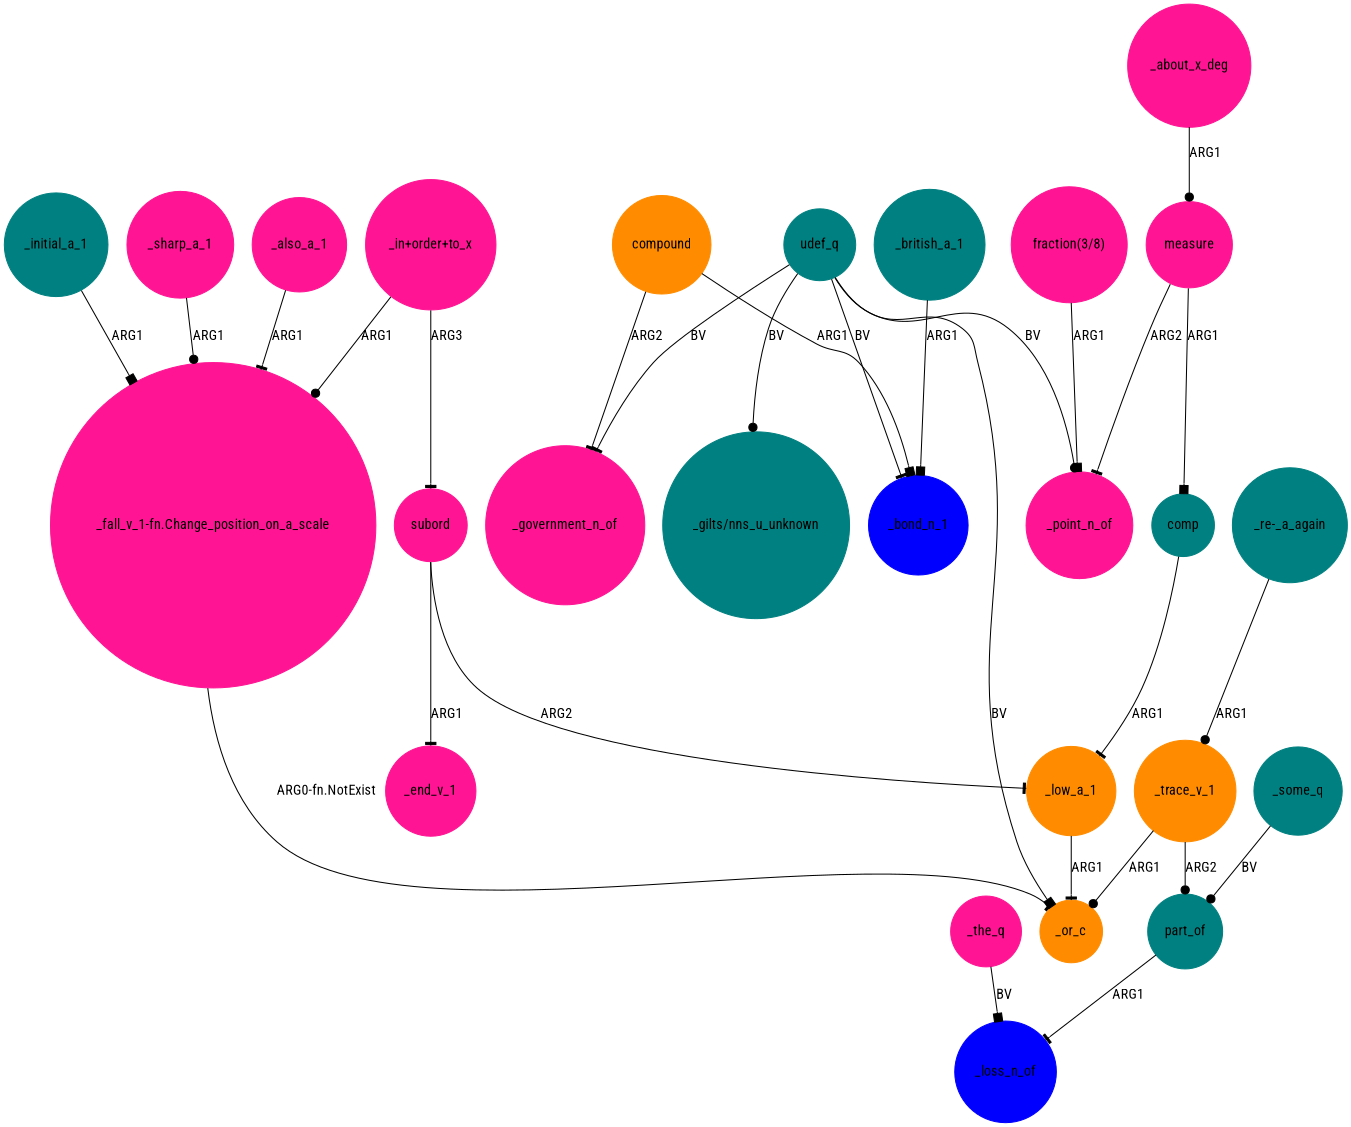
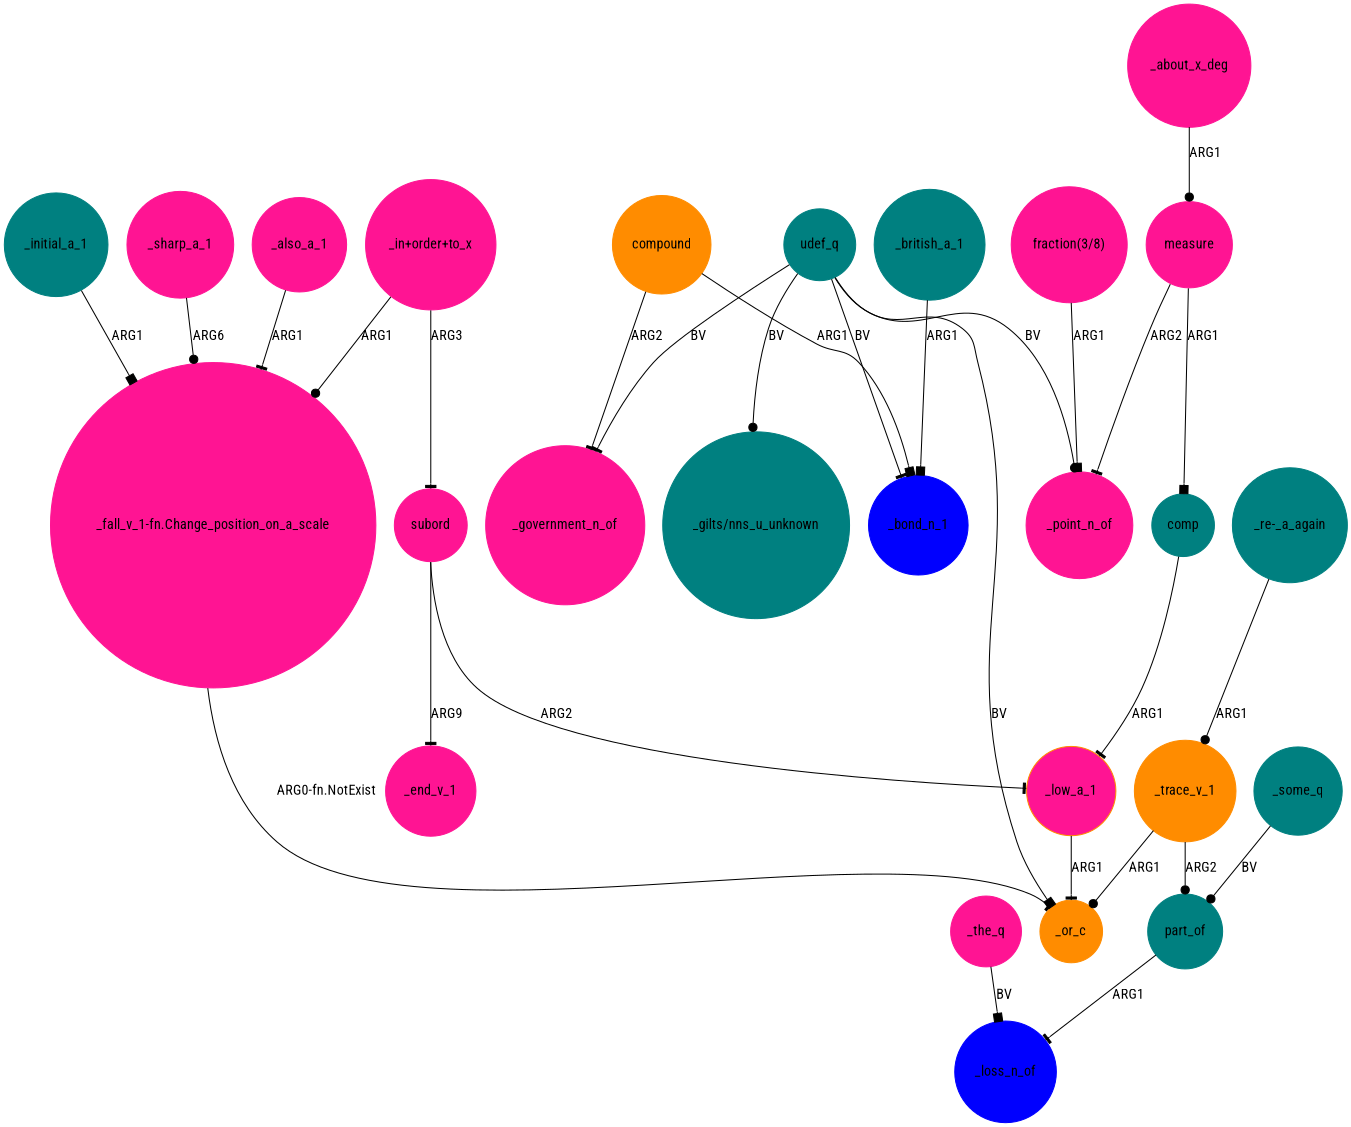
(209, 336) -> (209, 336)
(447, 714) -> (447, 714)
(1071, 791) -> (1071, 791)
